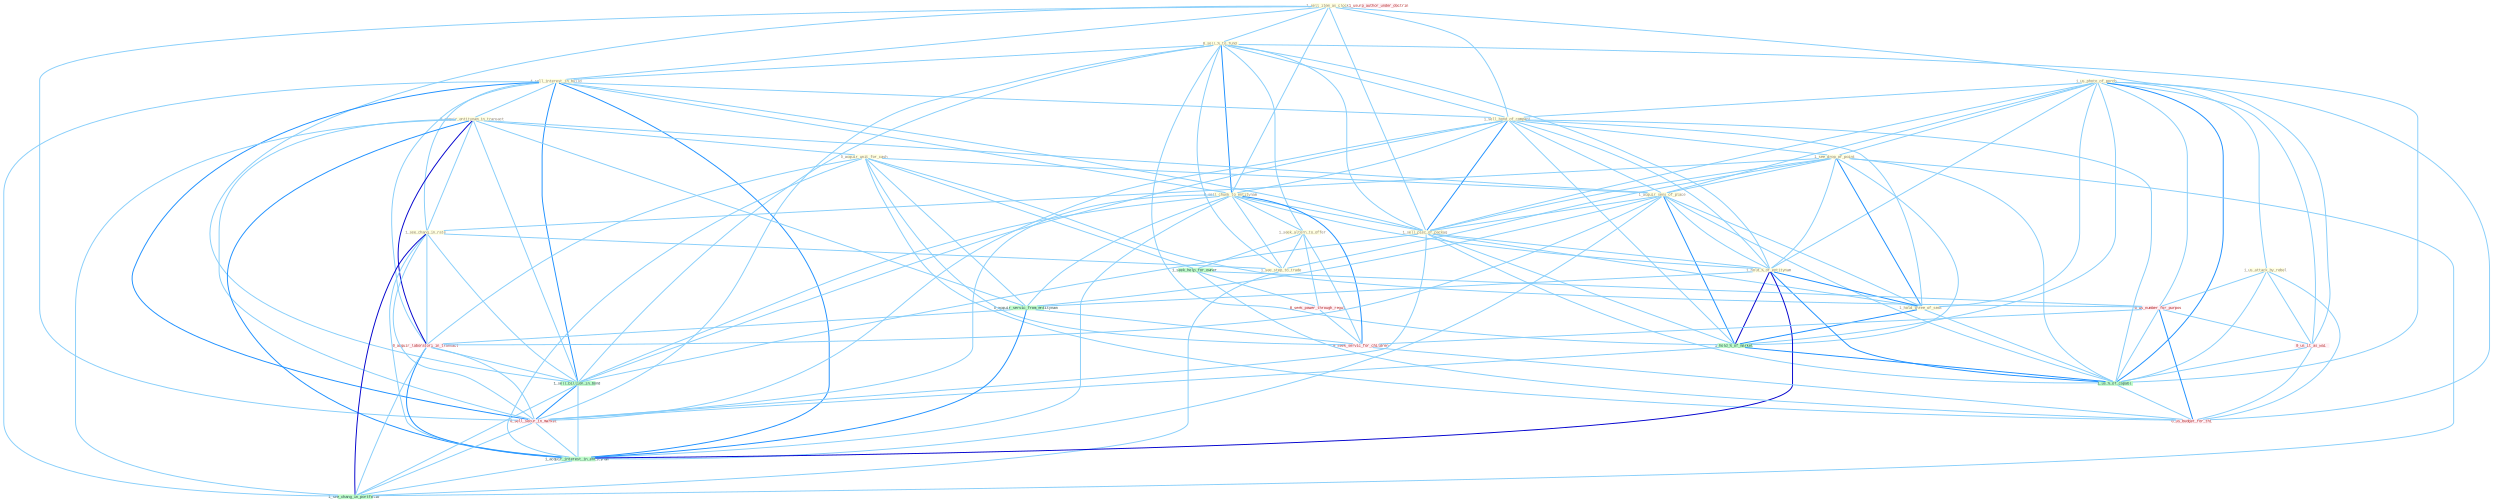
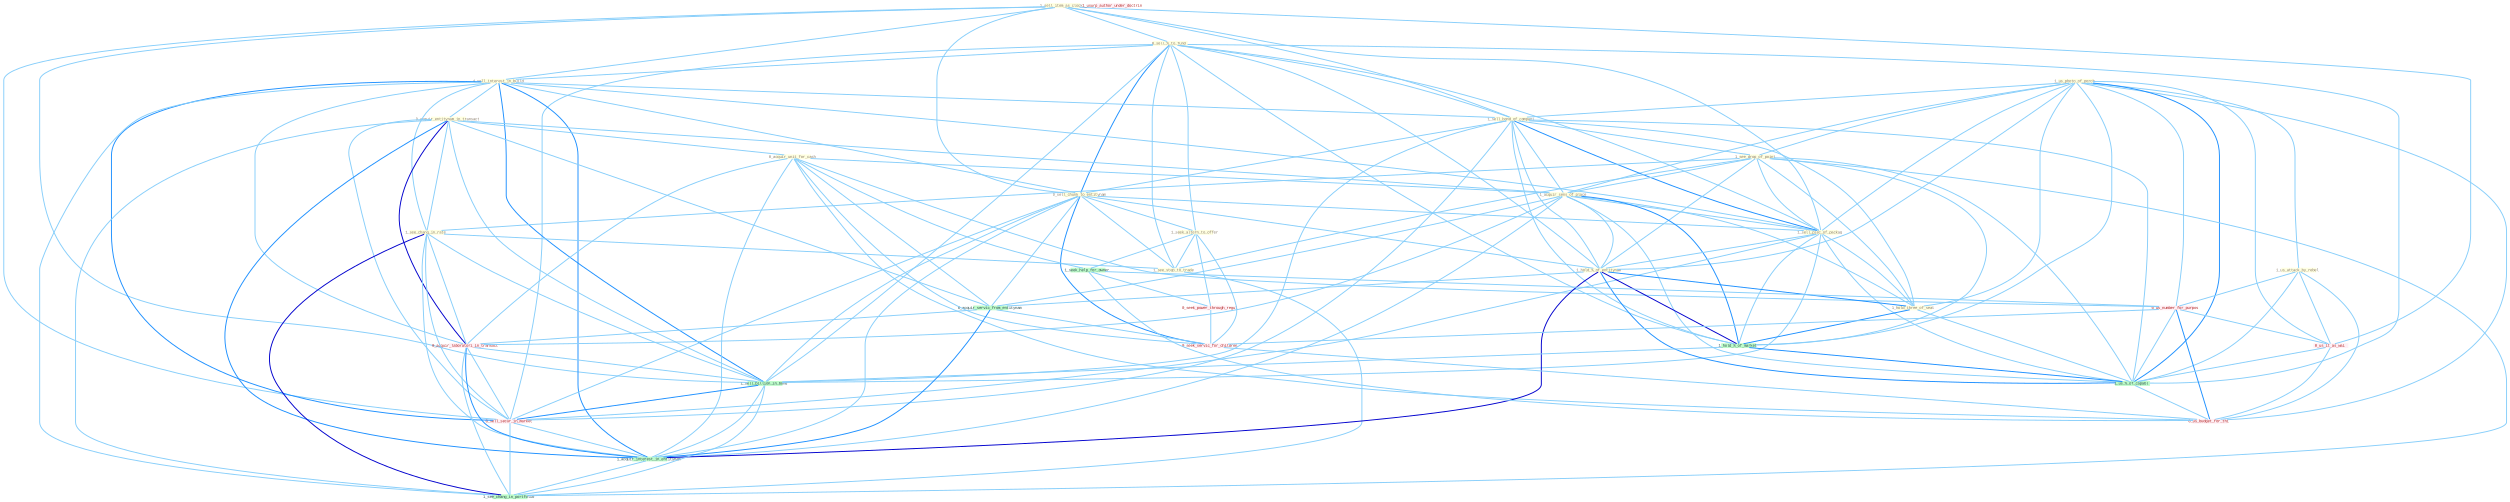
(1879, 232) -> (1844, 225)
(1135, 383) -> (1275, 364)
